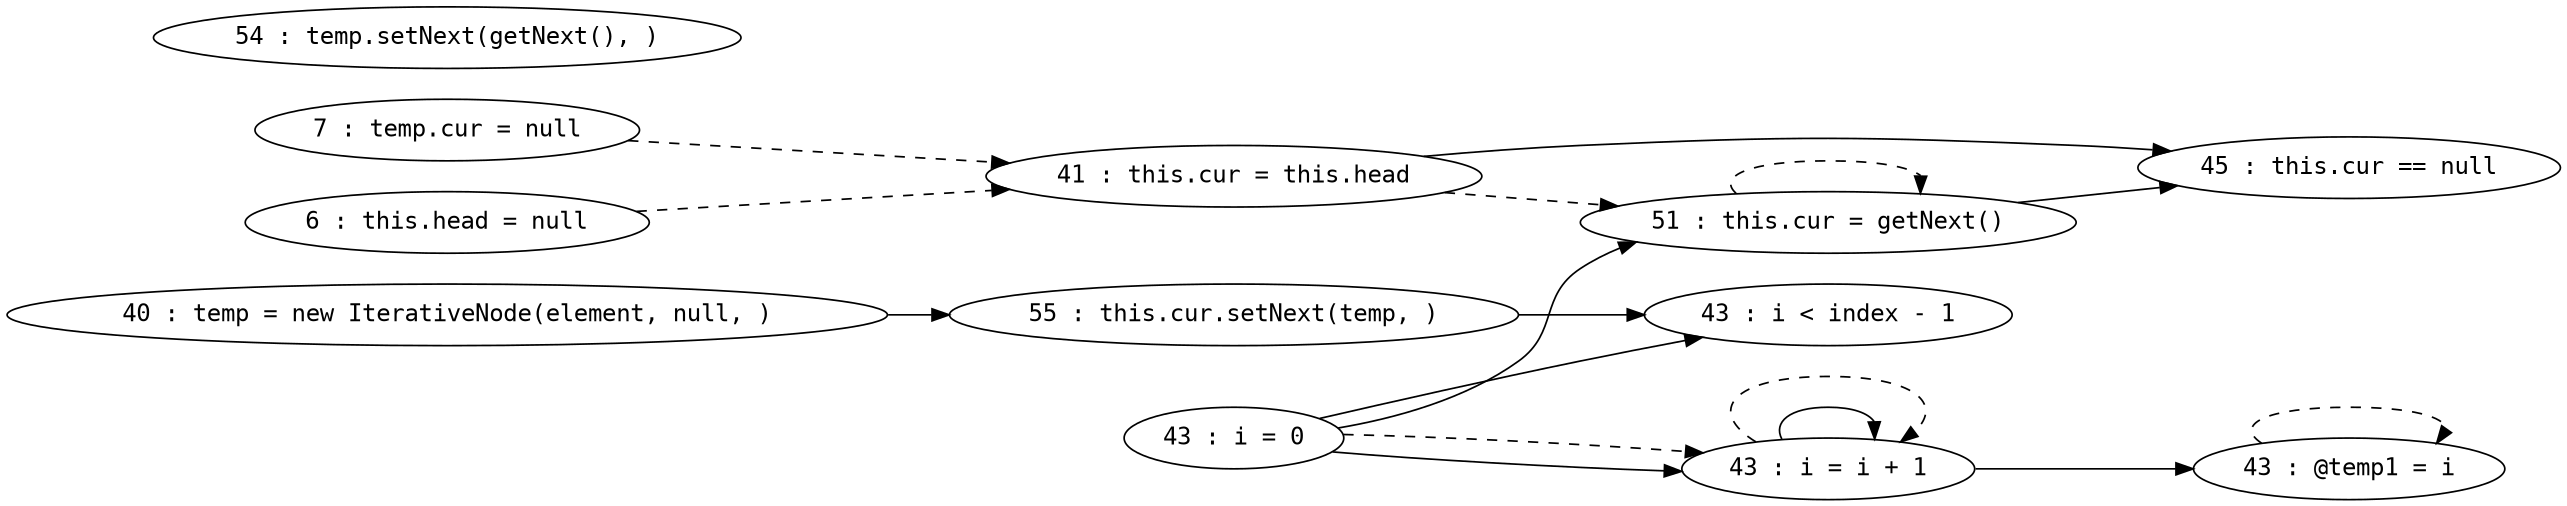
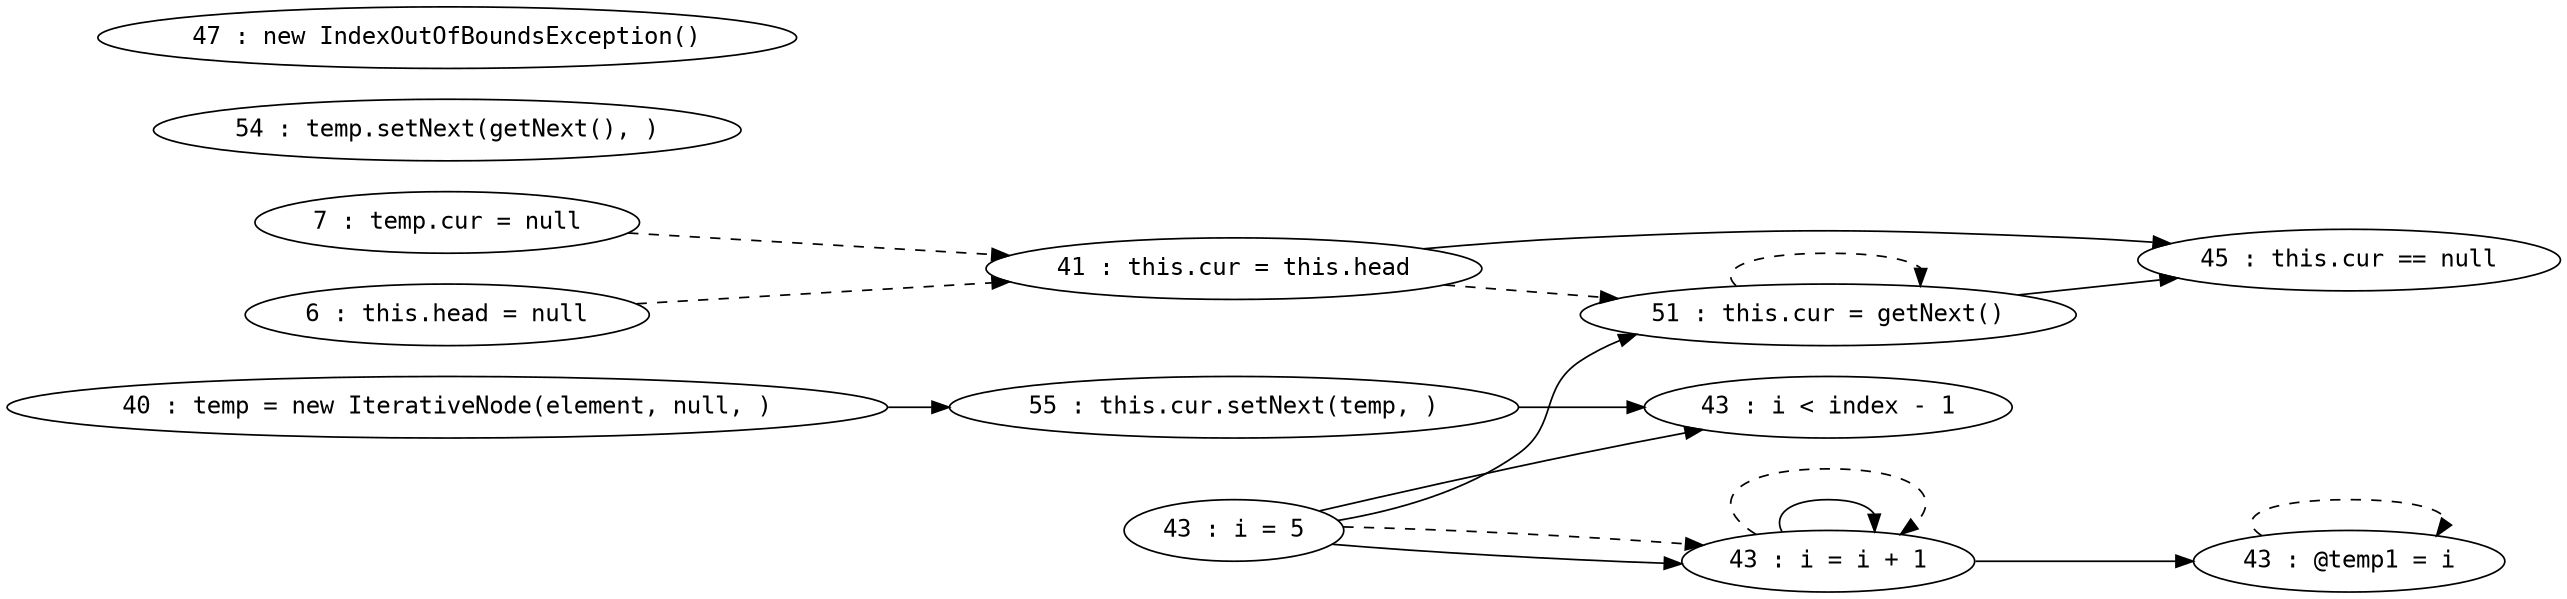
none -> (447, 38)
(1234, 438) -> (1234, 530)
